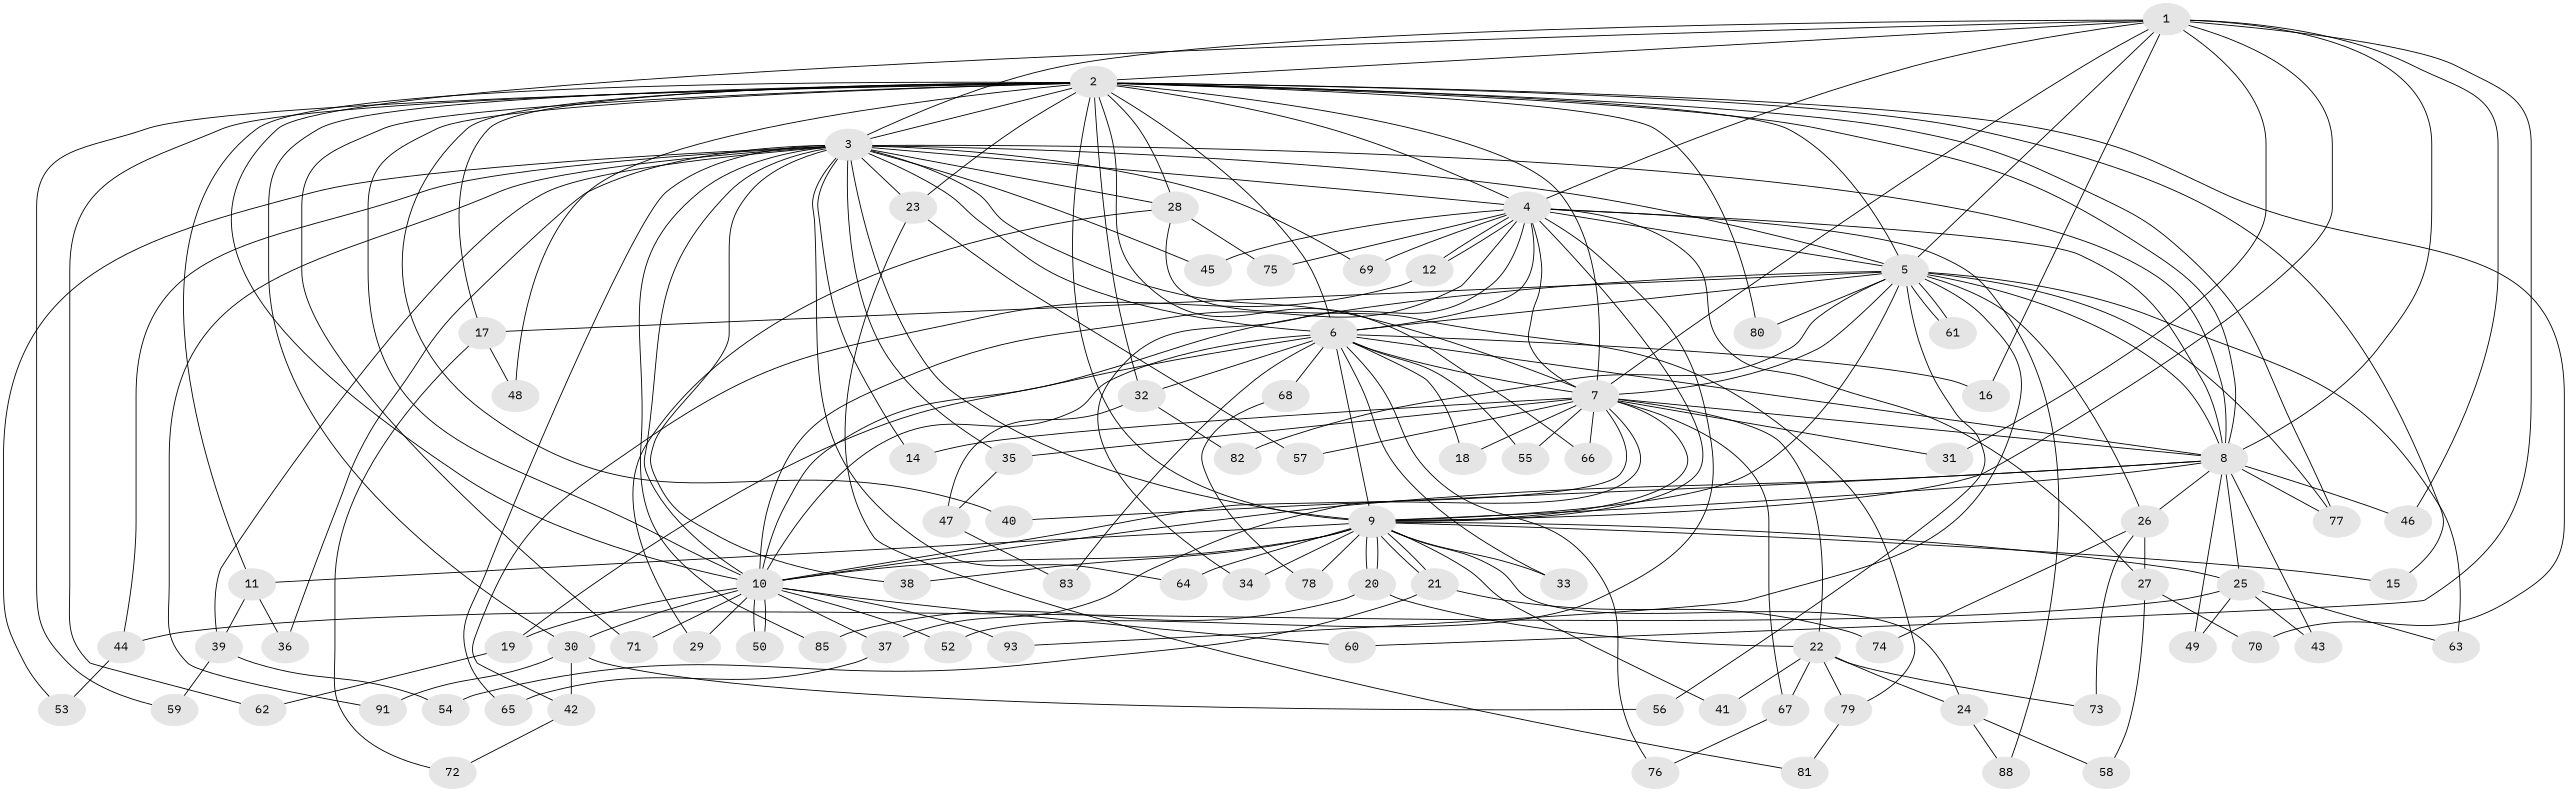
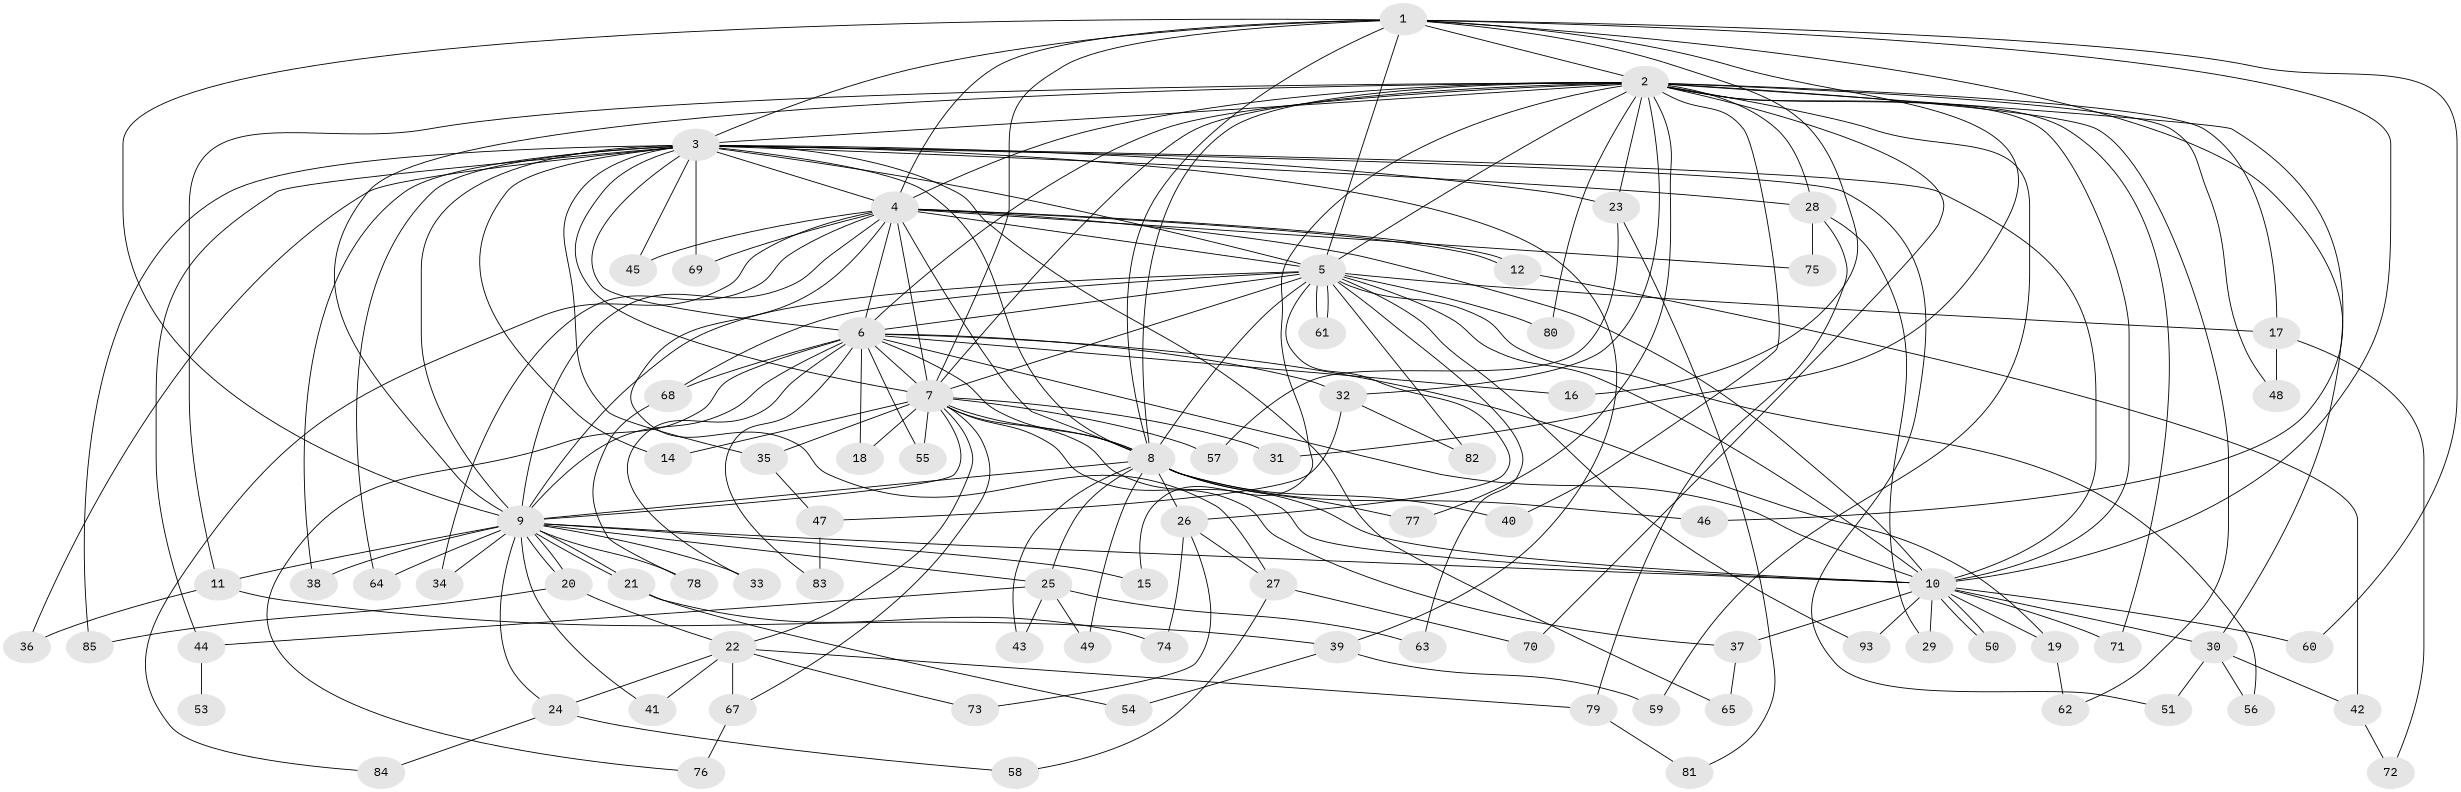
(224, 217) -> none
(2157, 339) -> (984, 295)
(1588, 459) -> none
(948, 647) -> none
(383, 710) -> (2168, 710)
(2006, 773) -> (381, 773)
